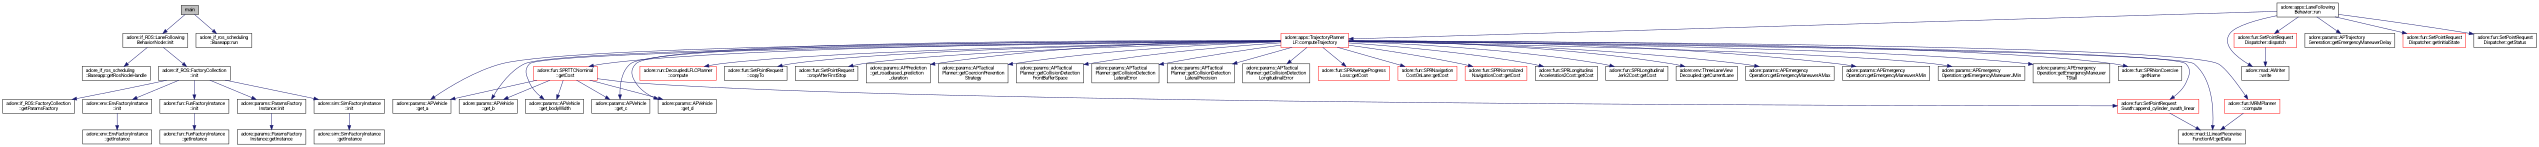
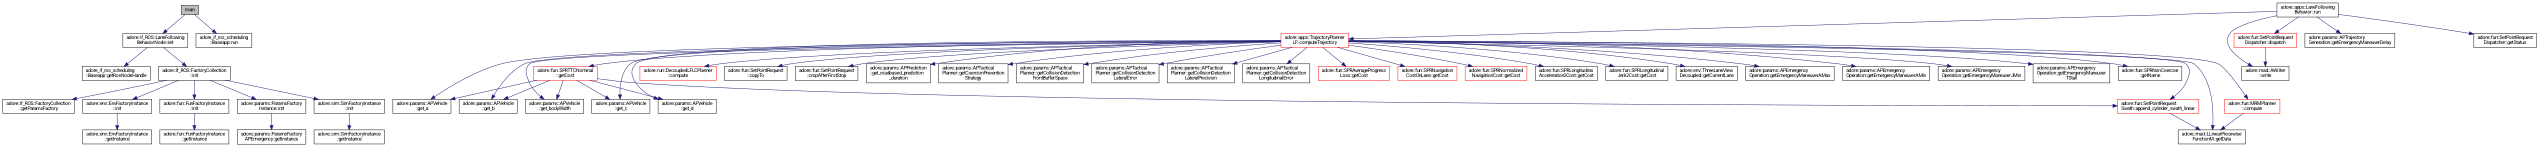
(2434, 40) -> none
(272, 137) -> (272, 137)
